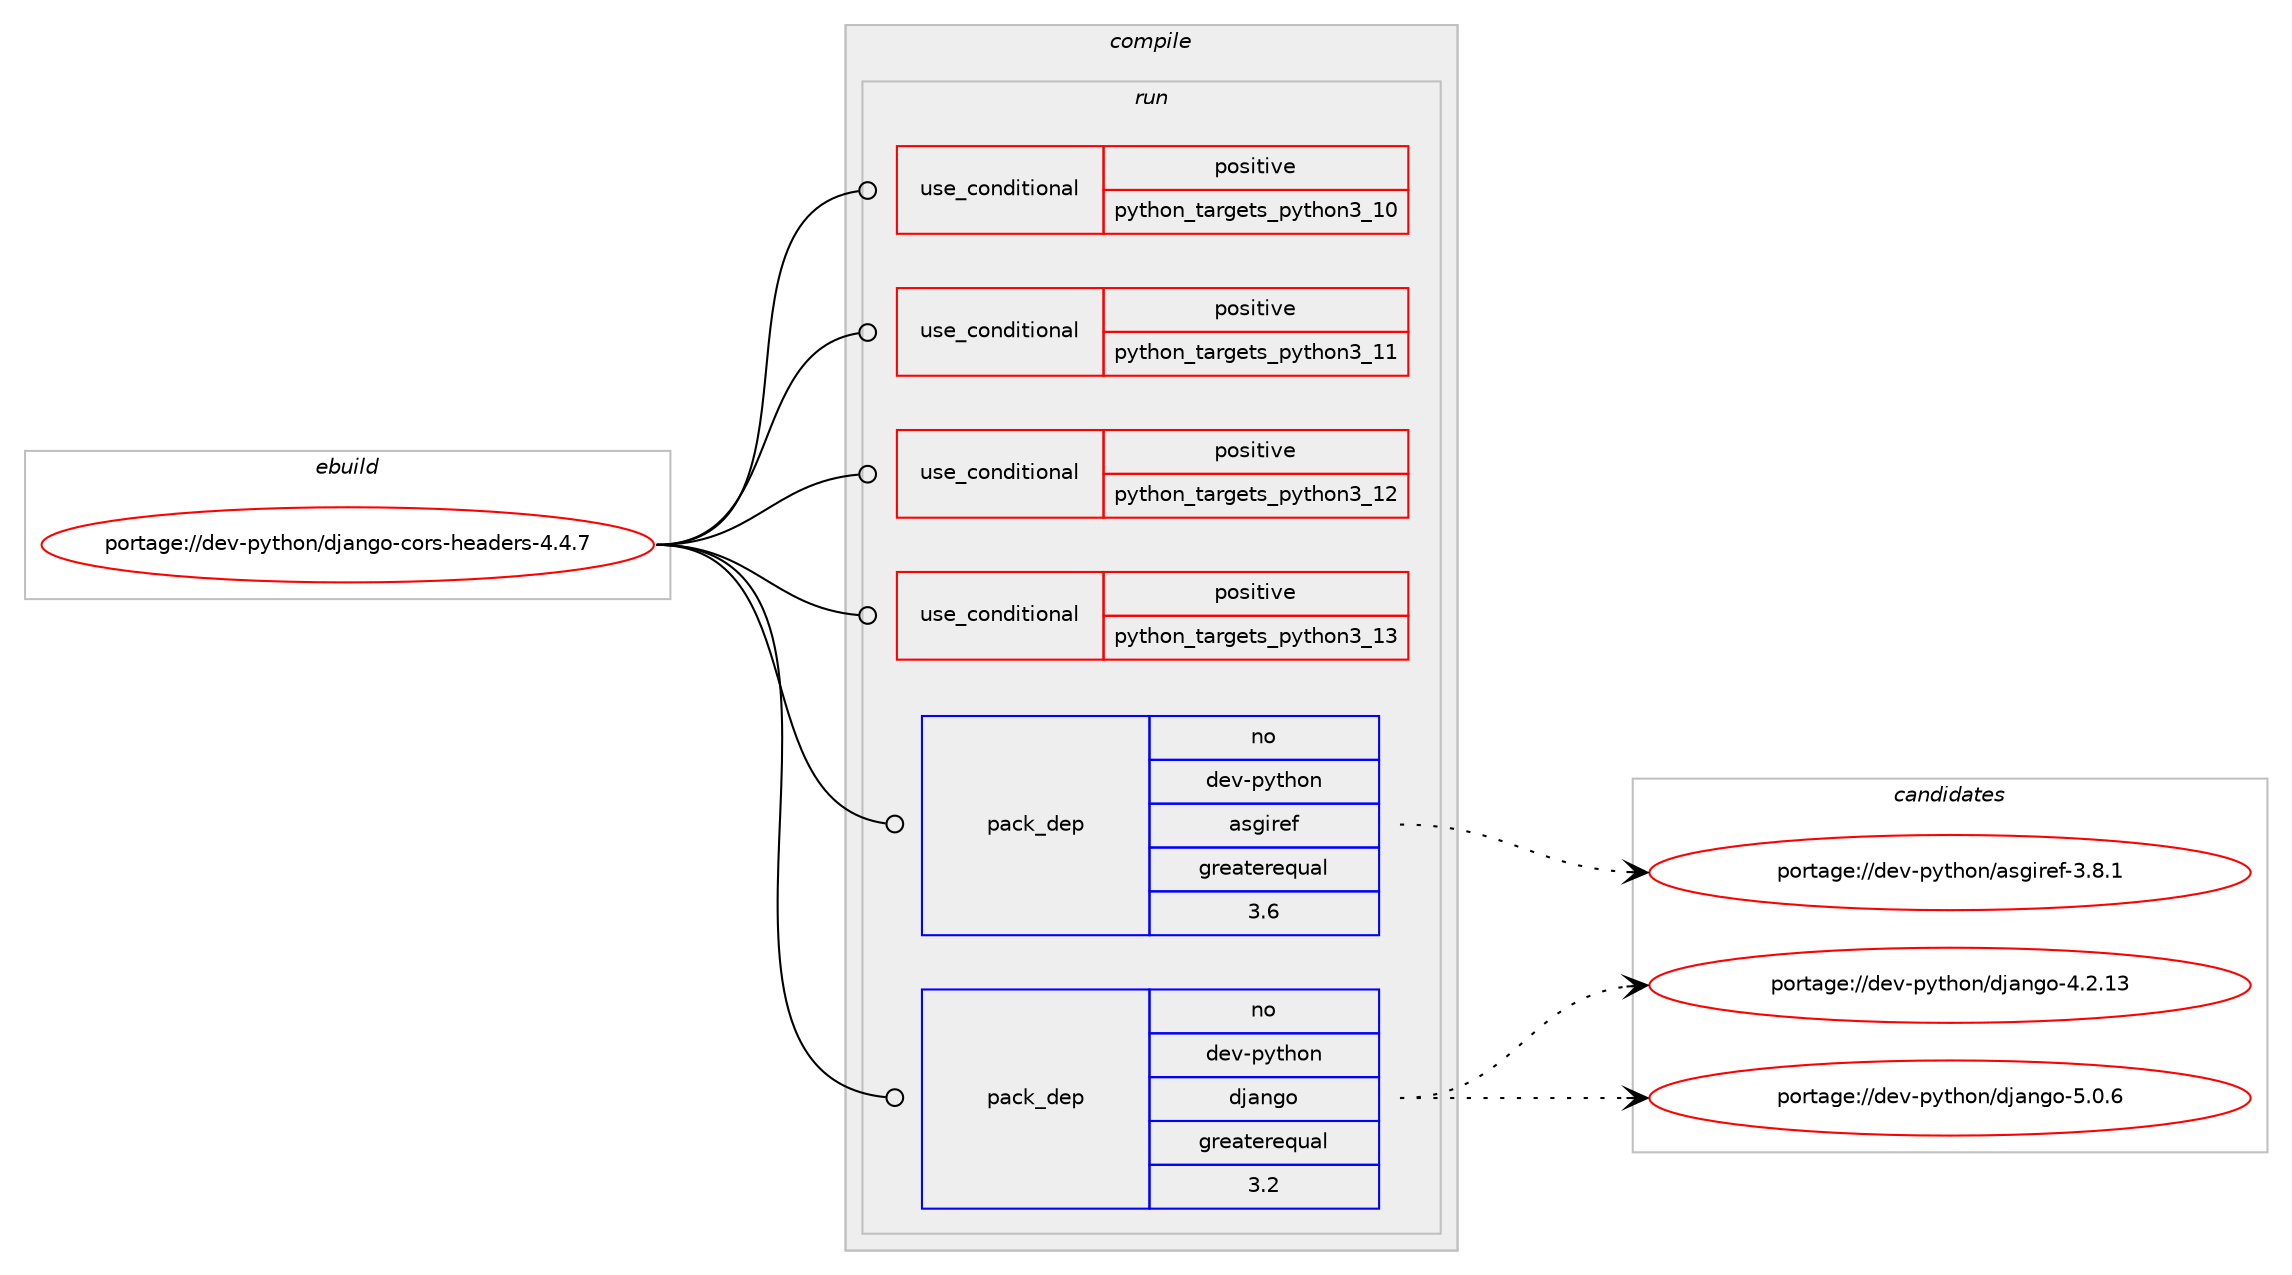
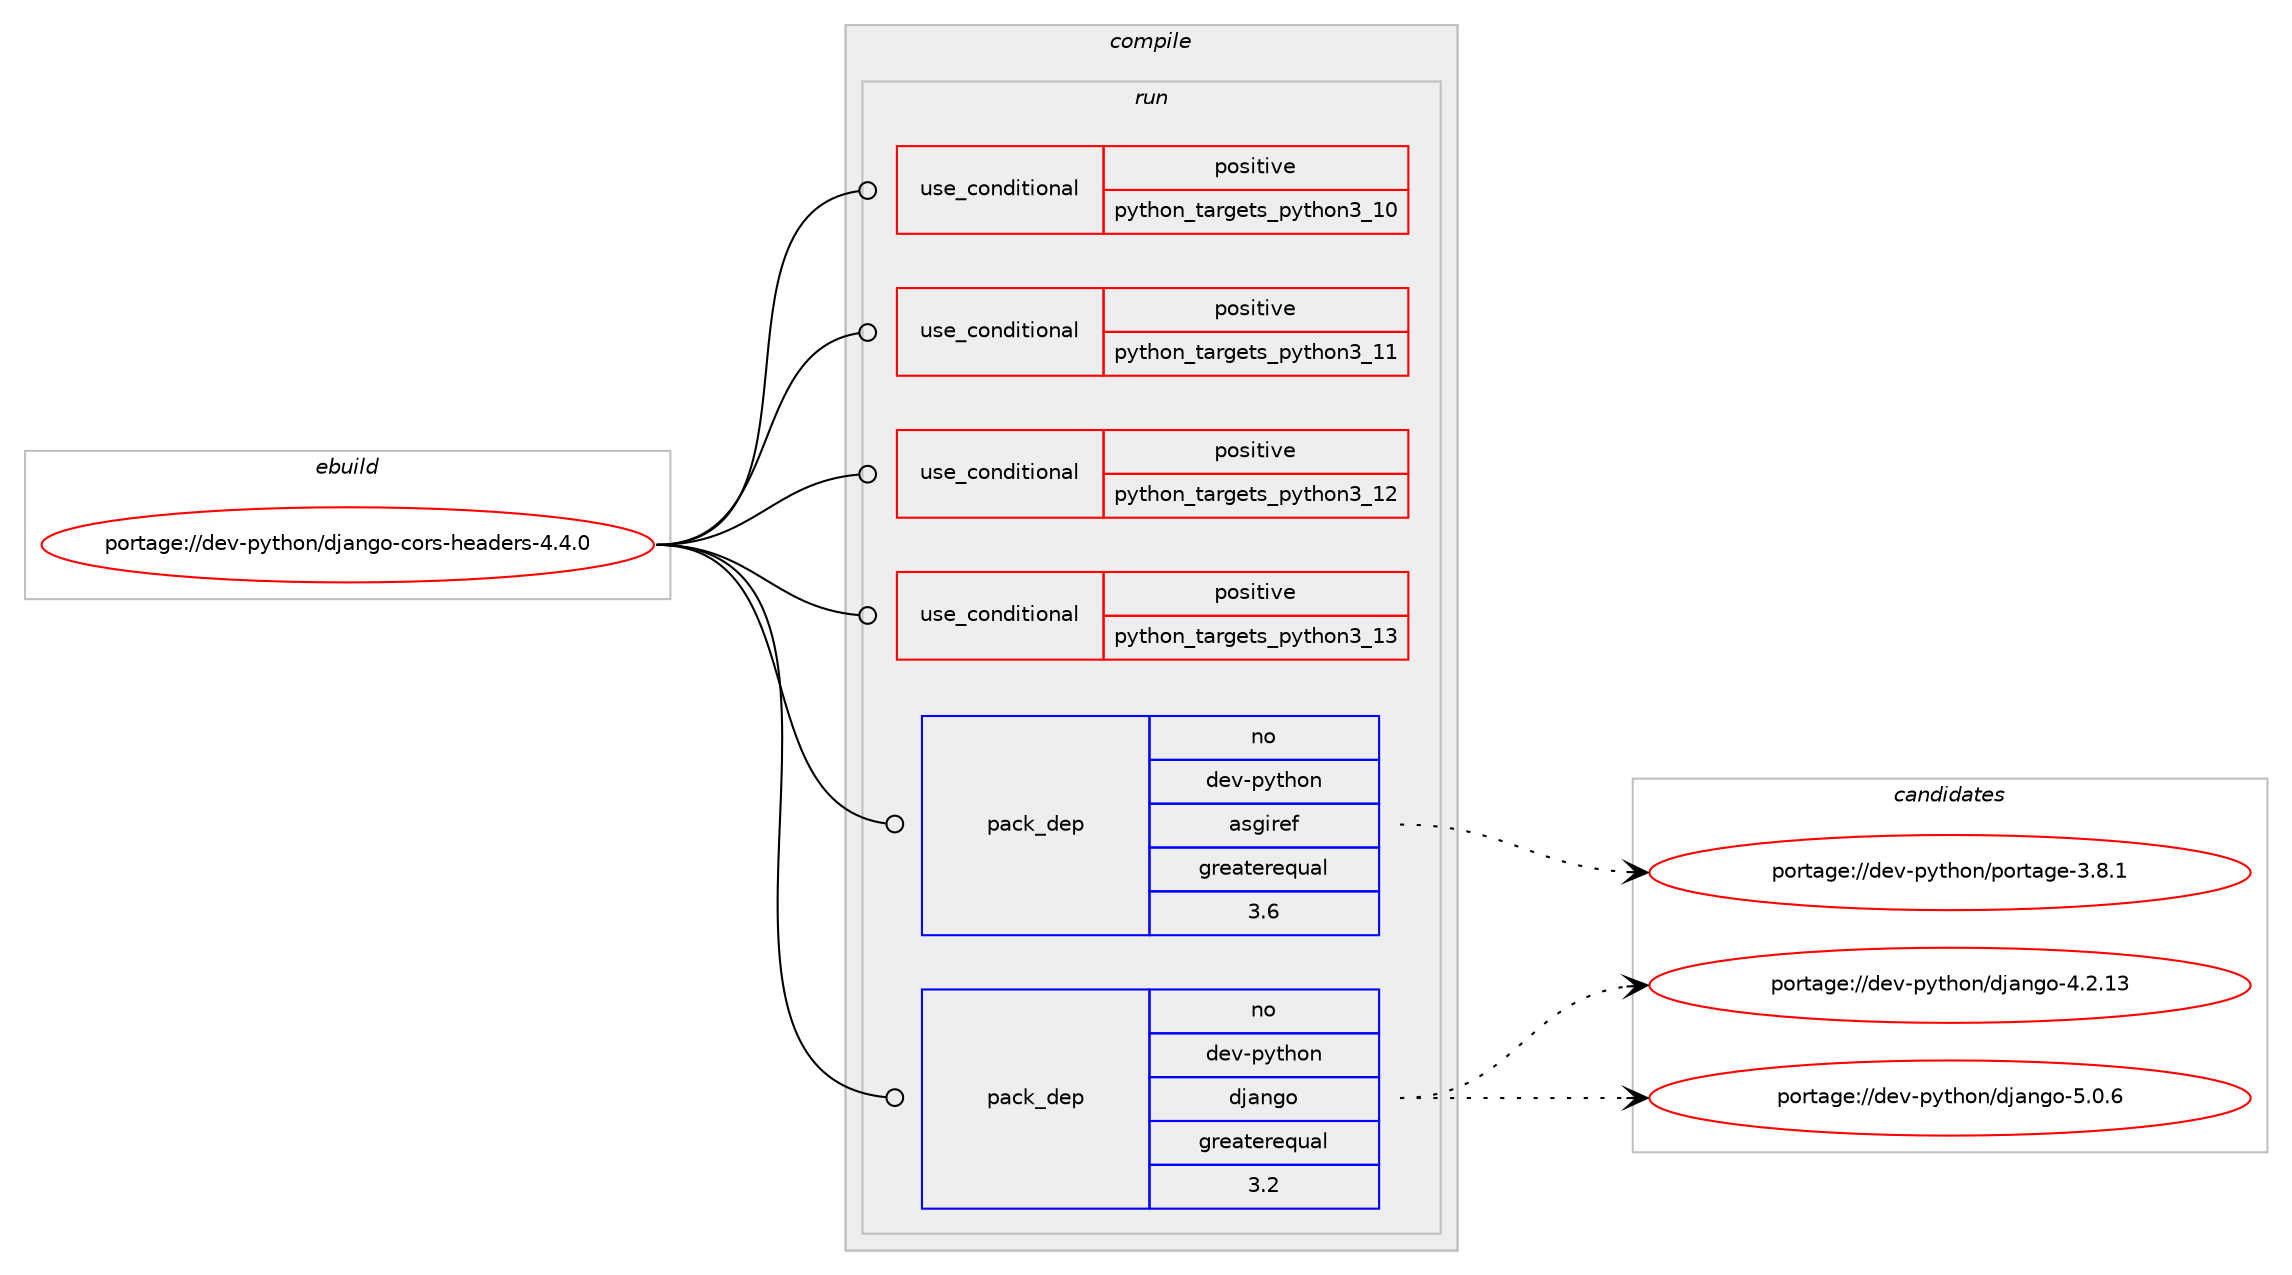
(348, 545) -> (348, 545)
(1950, 873) -> (1950, 873)
